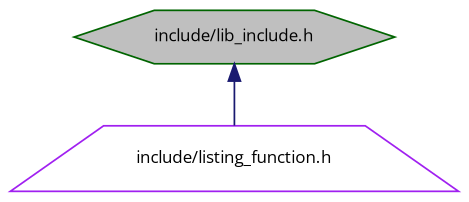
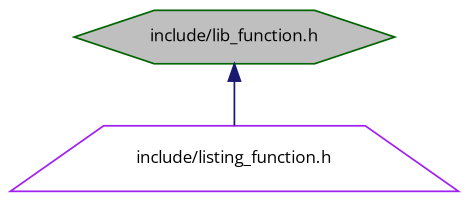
(234, 37) -> (234, 37)
